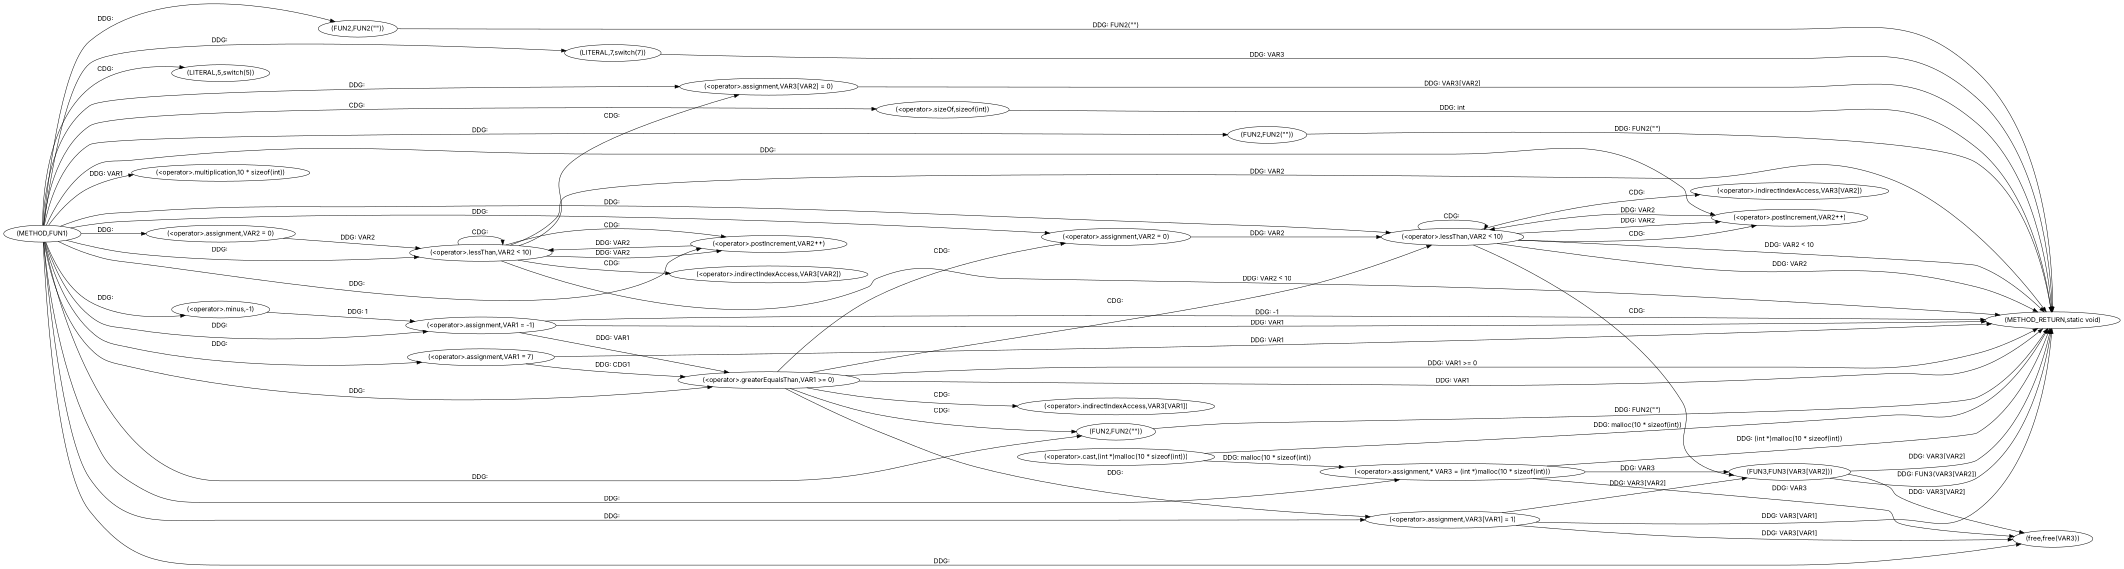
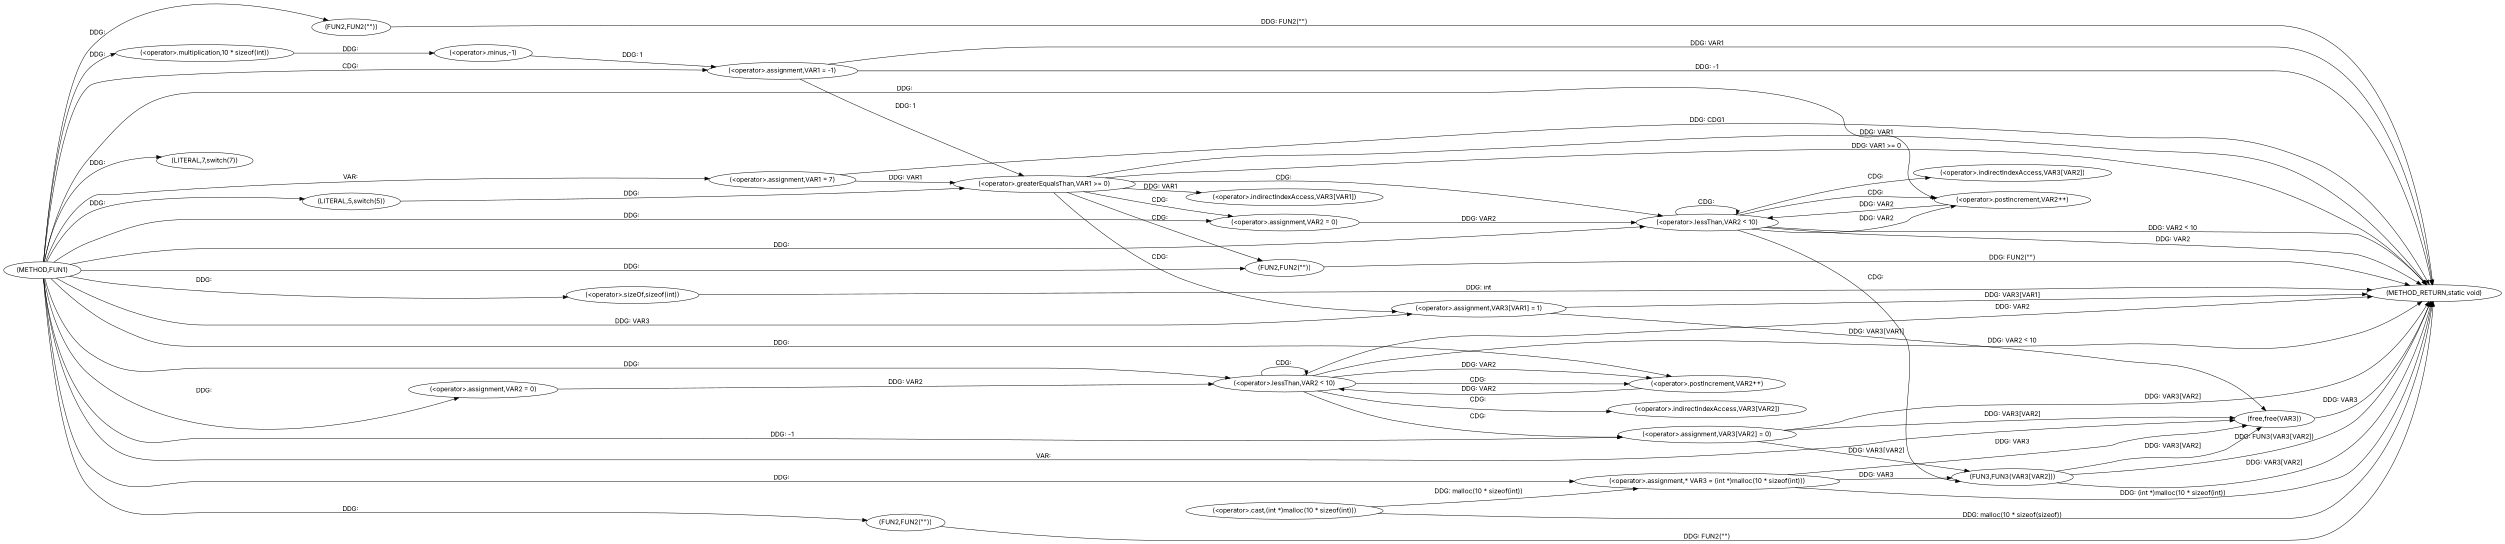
(1438, 59) -> (2386, 378)
(106, 69) -> (98, 204)
(358, 86) -> (782, 435)
(358, 106) -> (205, 280)
(106, 174) -> (98, 55)
(98, 306) -> (362, 53)
(221, 326) -> (351, 66)
(613, 338) -> (906, 106)
(1267, 341) -> (1707, 120)
(221, 344) -> (351, 177)
(613, 365) -> (906, 178)
(943, 395) -> (1161, 187)
(337, 396) -> (680, 197)
none -> (2007, 421)
(1638, 425) -> (2012, 515)
(1116, 473) -> (1161, 257)
(1622, 496) -> (1861, 456)
(613, 517) -> (633, 322)
(943, 562) -> (1044, 456)
